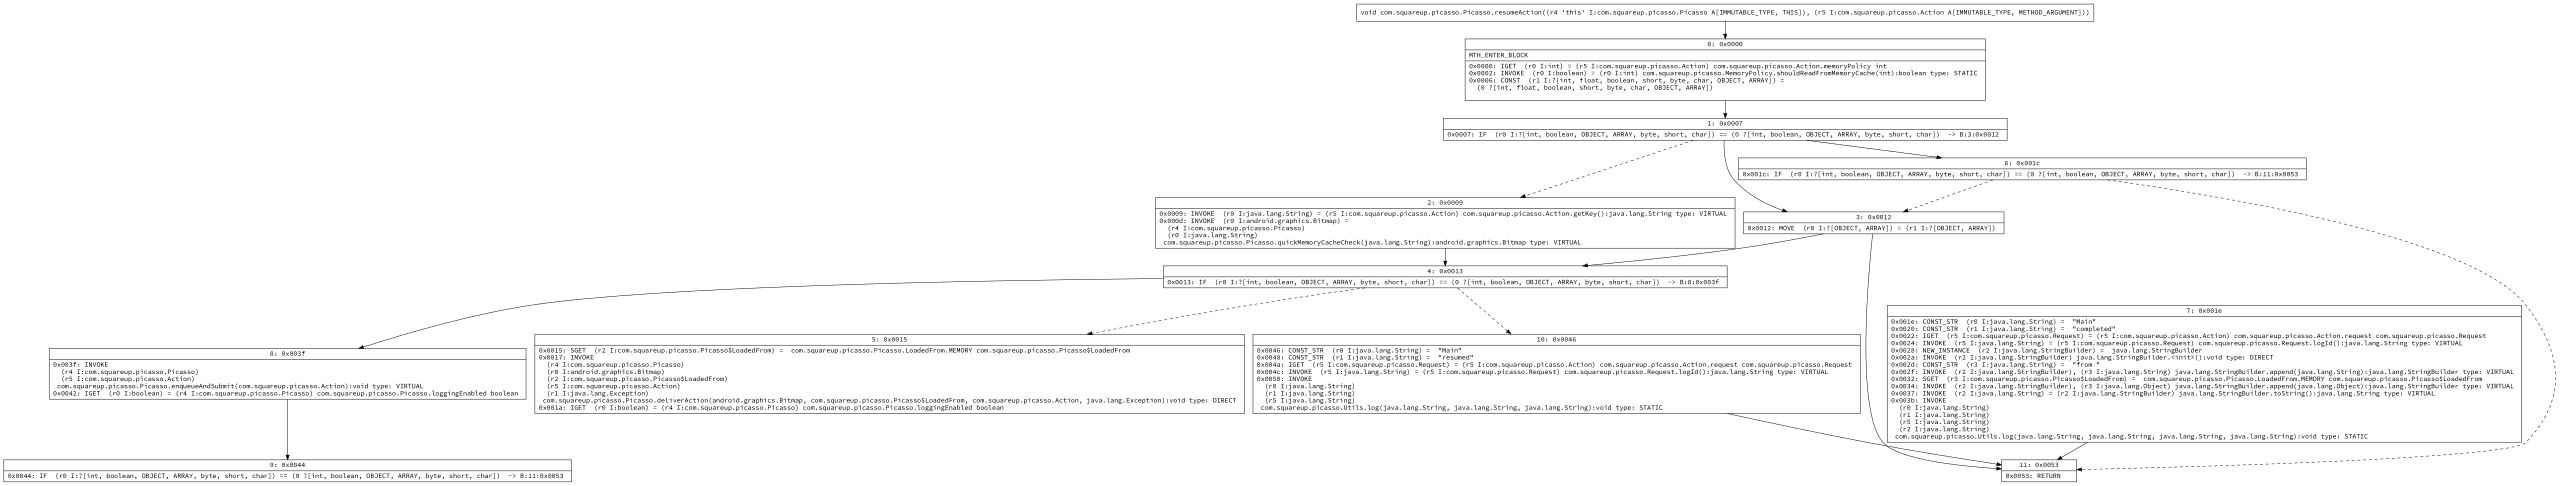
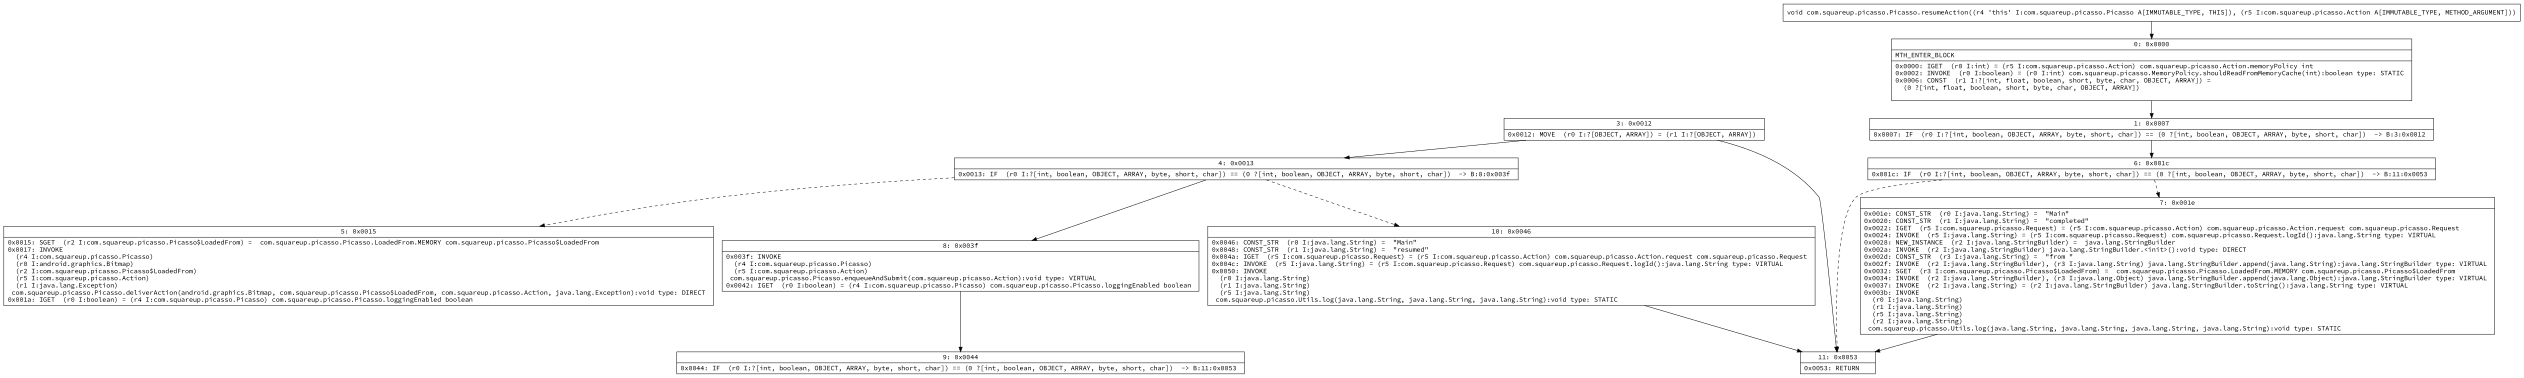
(1740, 186) -> none
(1950, 195) -> (2156, 186)
(1445, 223) -> none
